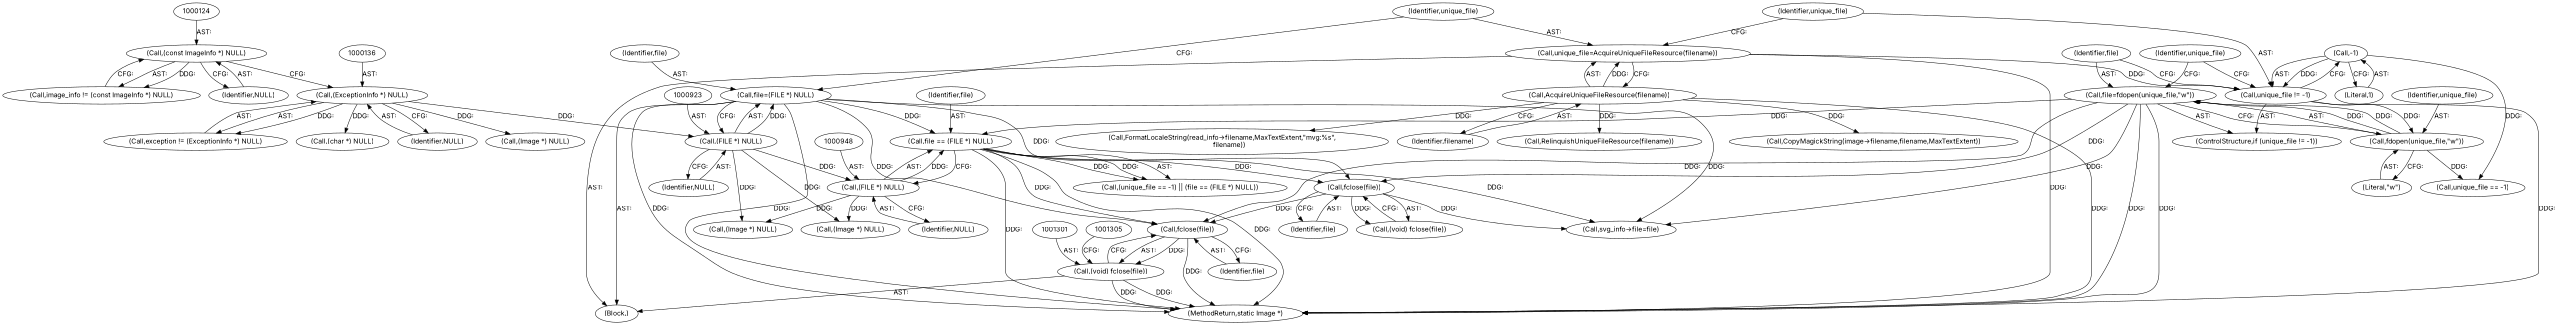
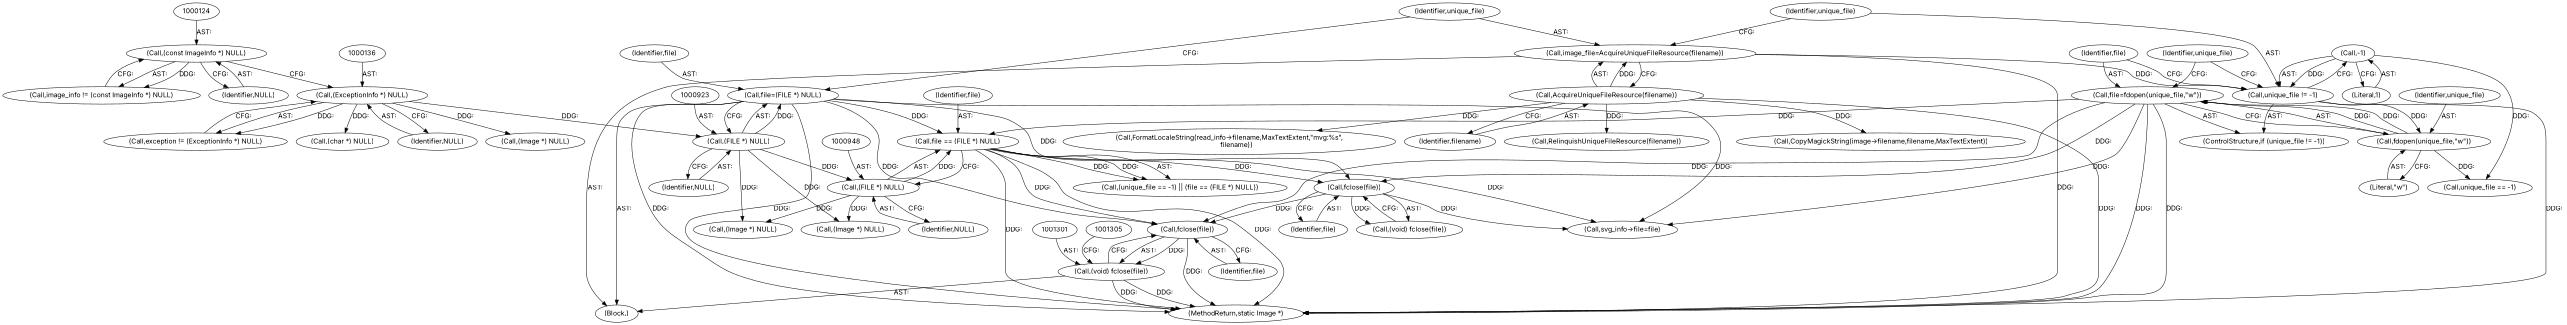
(1628, 53) -> (1635, 53)
(245, 116) -> (244, 116)
